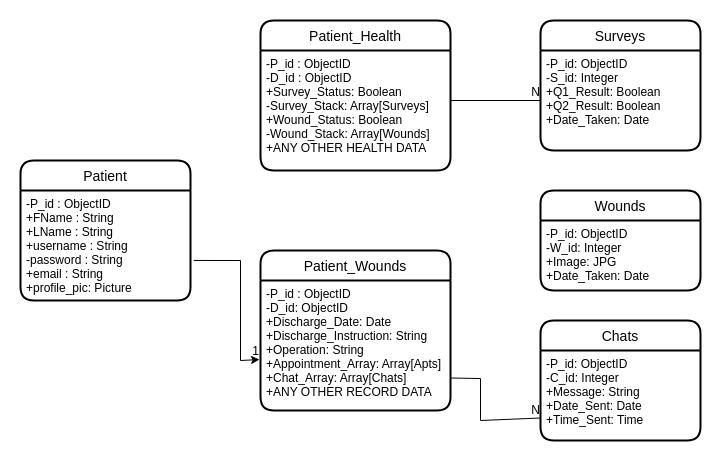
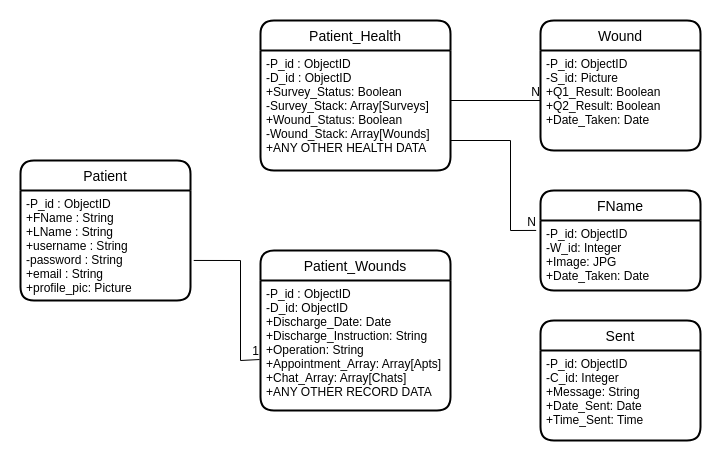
(620, 36) -> (620, 36)
(592, 64) -> (592, 64)
none -> (511, 169)
(620, 206) -> (620, 206)
(620, 336) -> (620, 336)
(251, 360) -> (254, 360)
(481, 414) -> none
